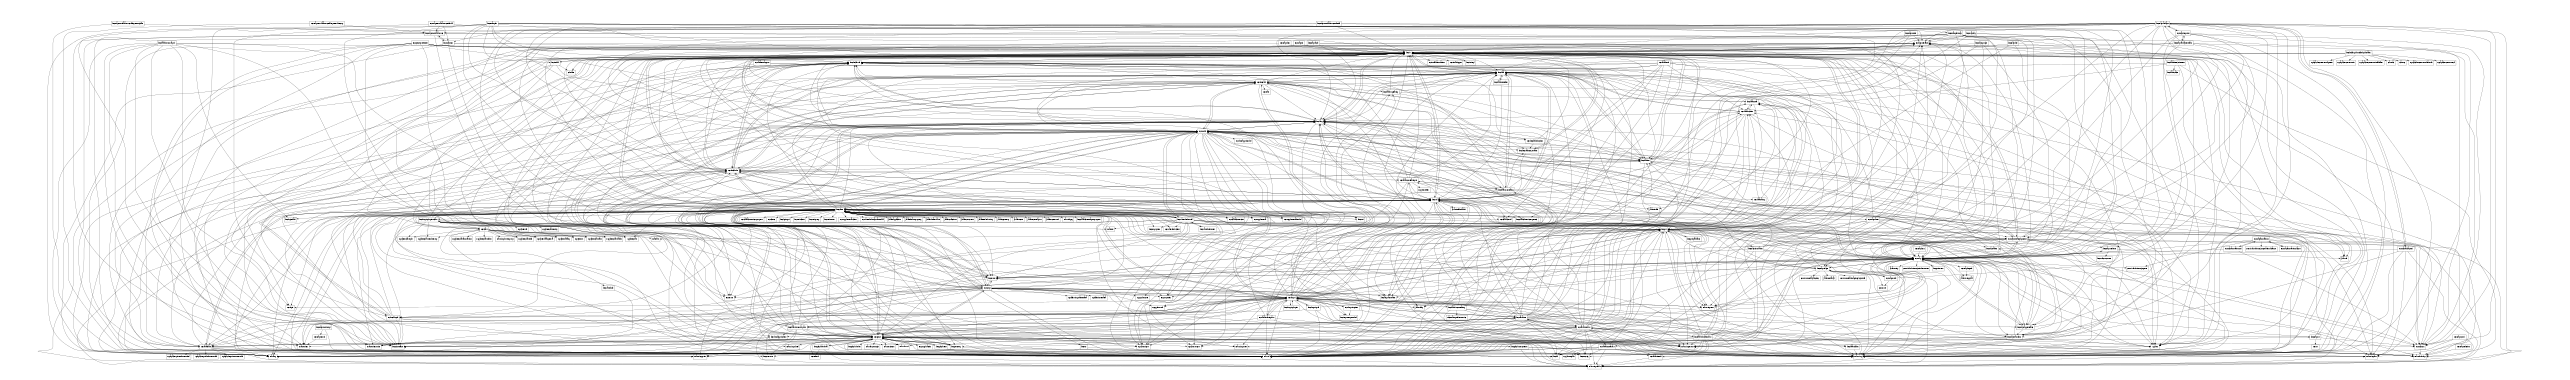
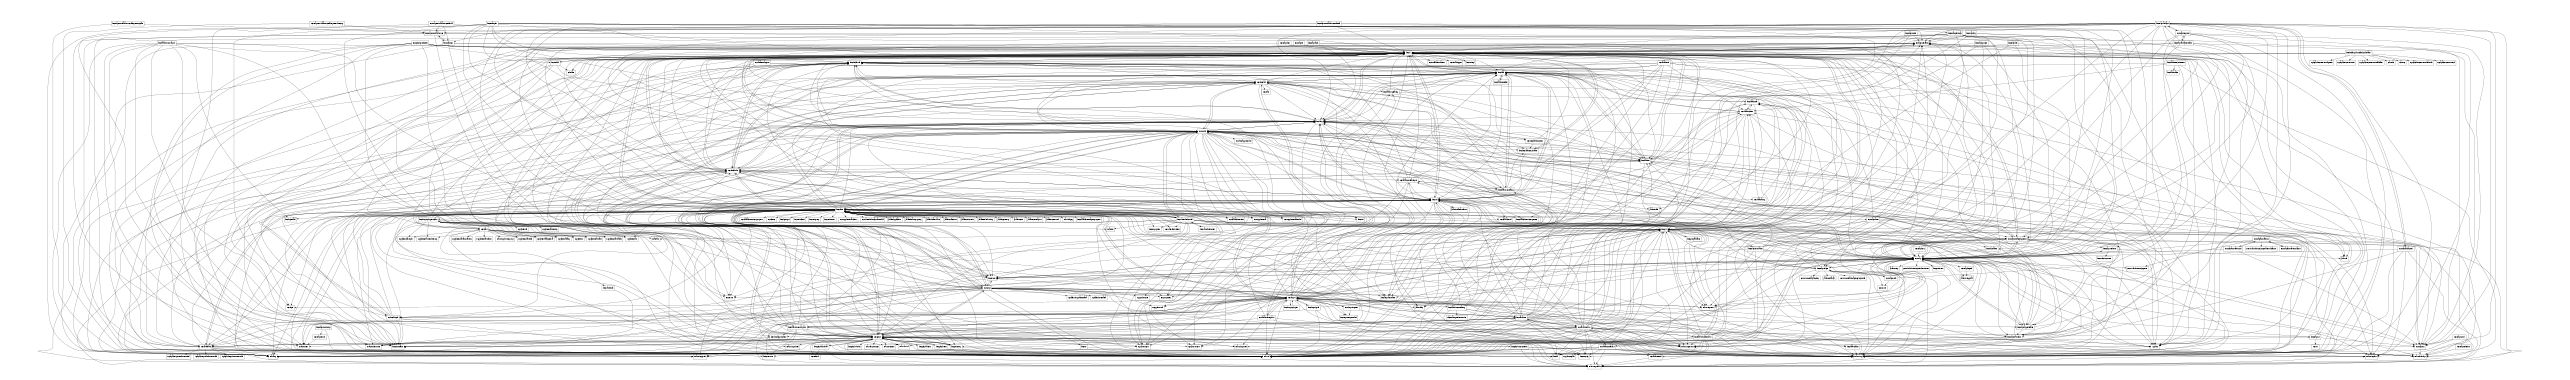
(1603, 86) -> none
(1424, 190) -> none
(1459, 210) -> (1459, 210)
(925, 347) -> (925, 347)
